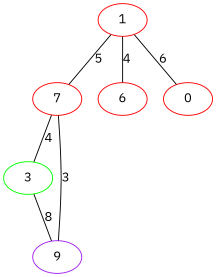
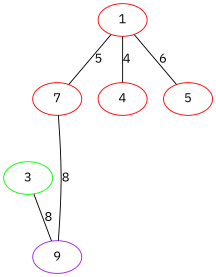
(123, 99) -> (123, 99)
(188, 99) -> (188, 99)
(43, 139) -> none
(66, 178) -> (66, 178)
